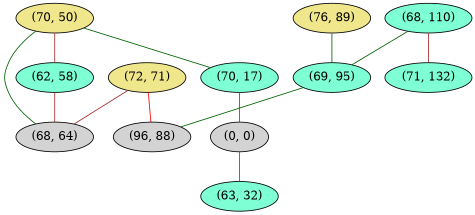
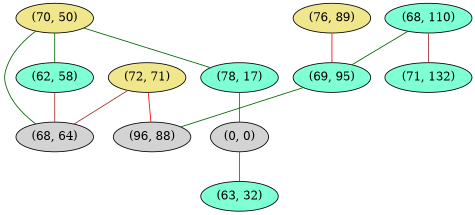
(55, 48) -> (55, 48)
(332, 48) -> (332, 48)
(240, 78) -> (240, 78)
